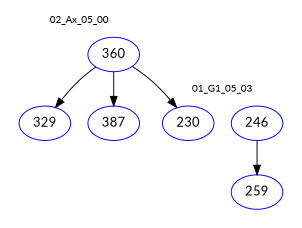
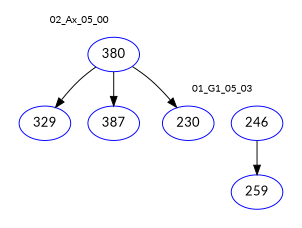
(114, 54) -> (114, 54)
